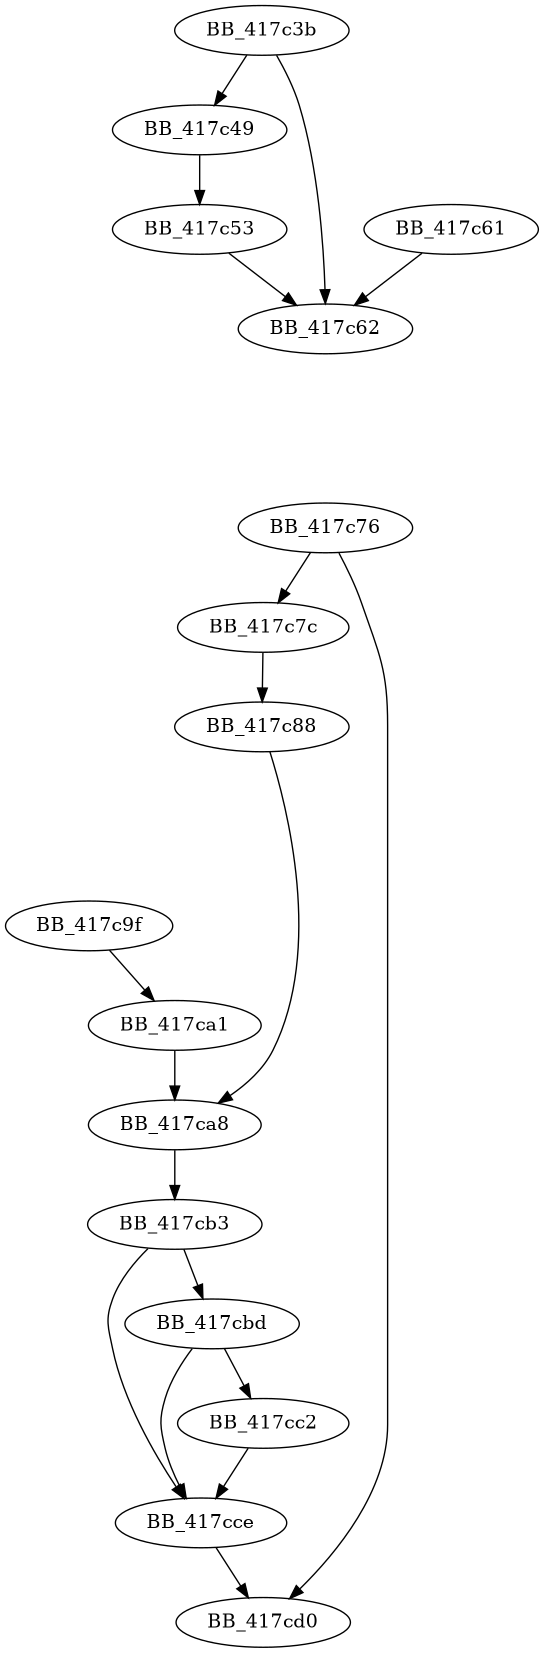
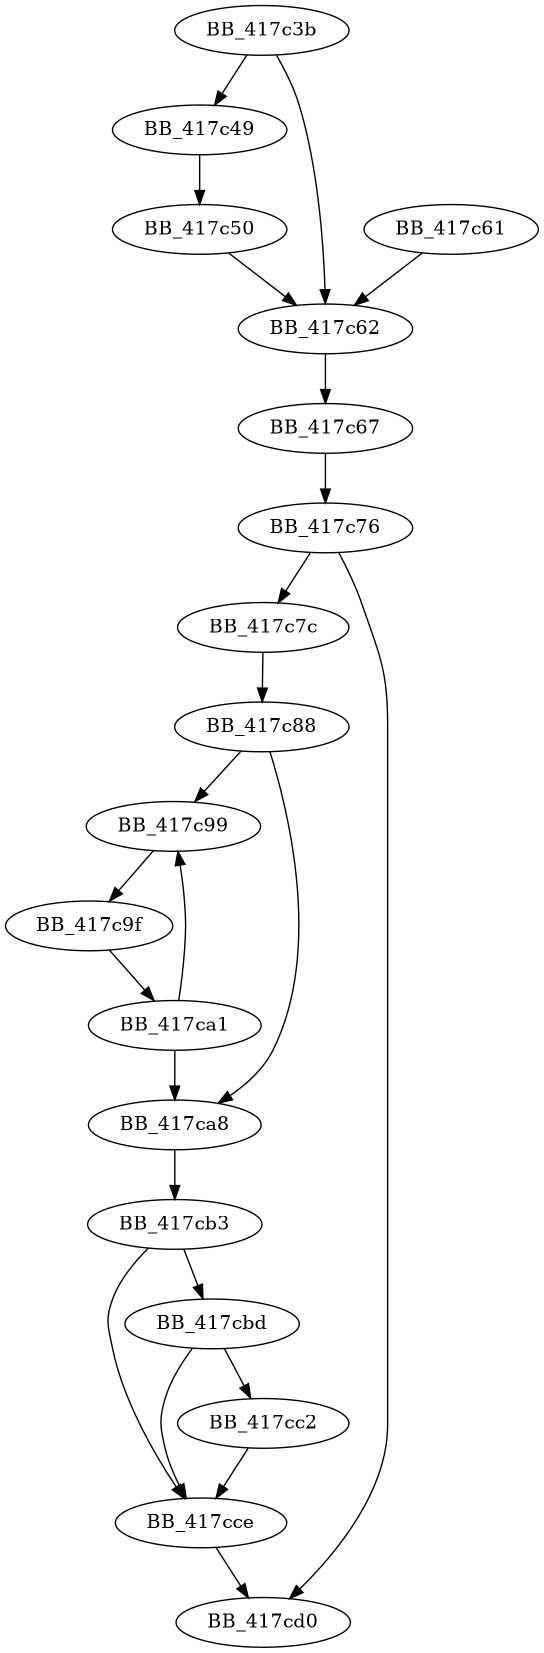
(200, 229) -> (200, 229)
none -> (325, 428)
none -> (173, 826)
